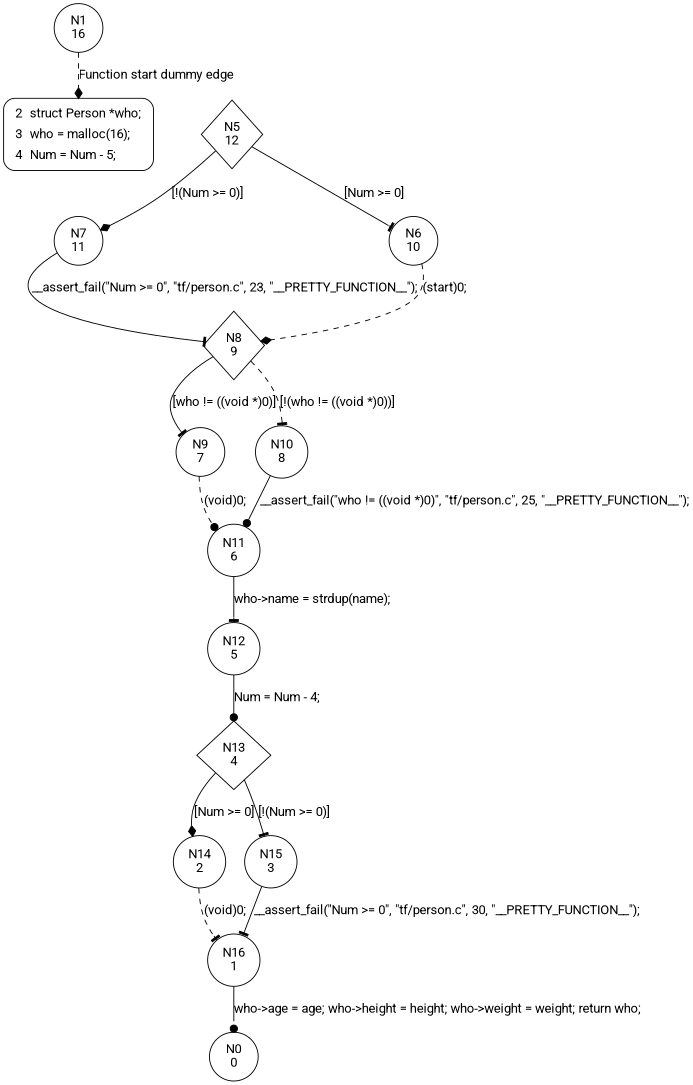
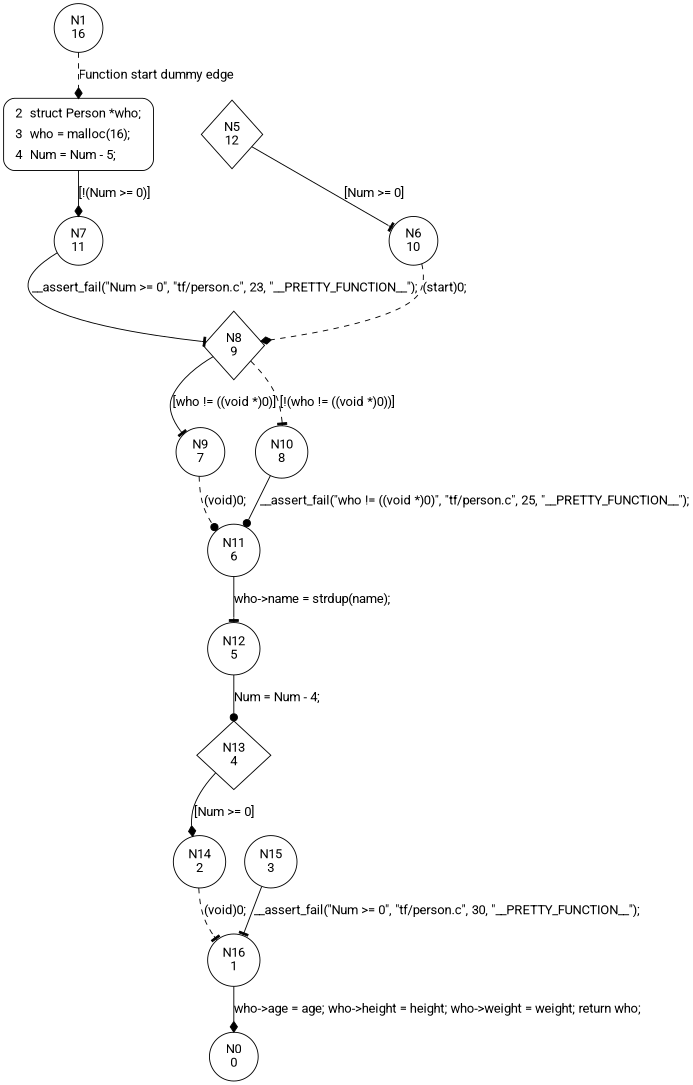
(166, 192) -> (79, 188)
(255, 806) -> none
(234, 1004) -> (234, 1004)
